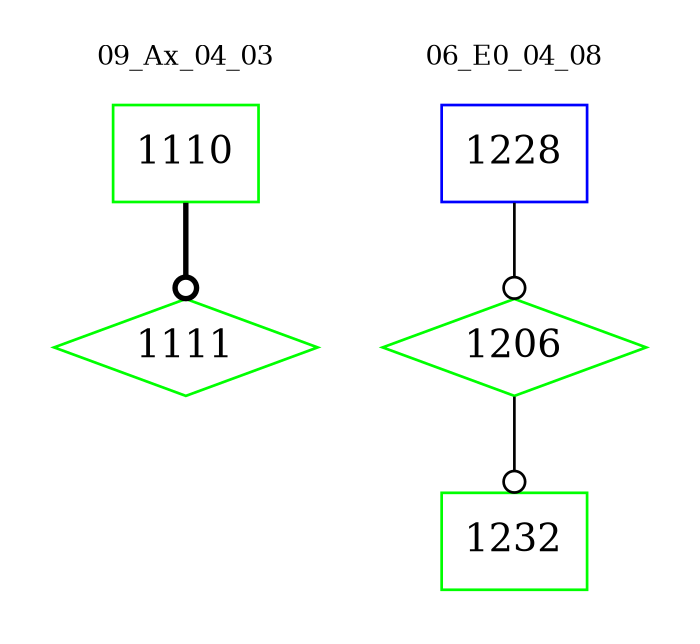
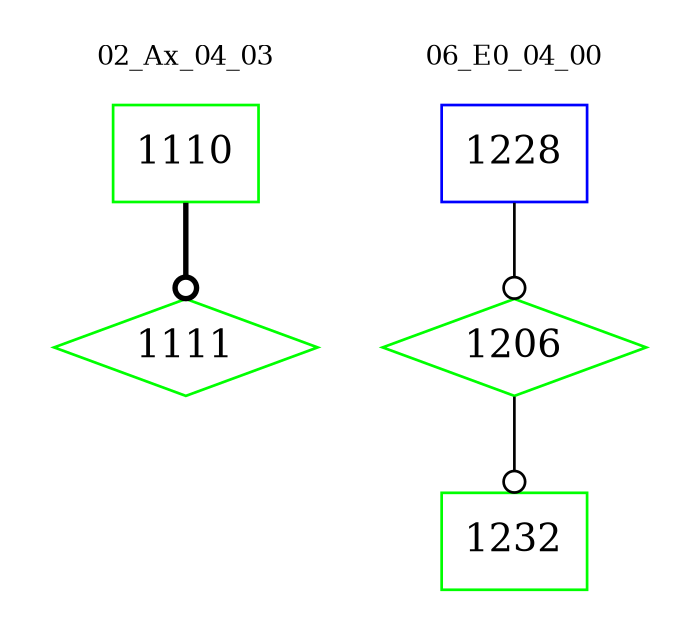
(186, 58) -> (186, 58)
(514, 58) -> (514, 58)
